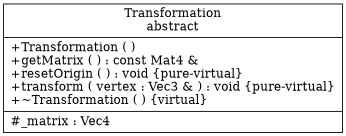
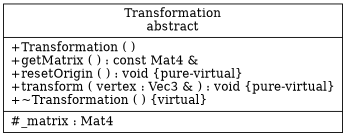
(61, 122) -> (63, 122)
